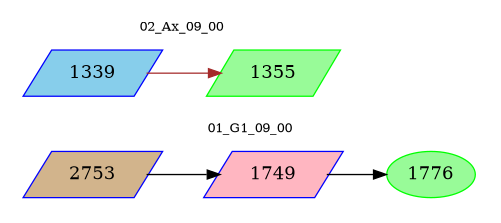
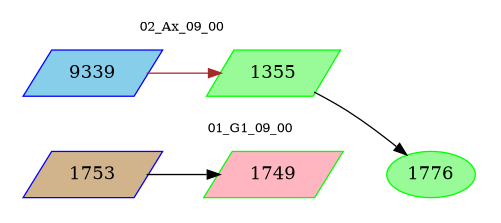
(93, 73) -> (93, 73)
(93, 175) -> (93, 175)
(273, 175) -> (273, 175)
(350, 175) -> (369, 126)
